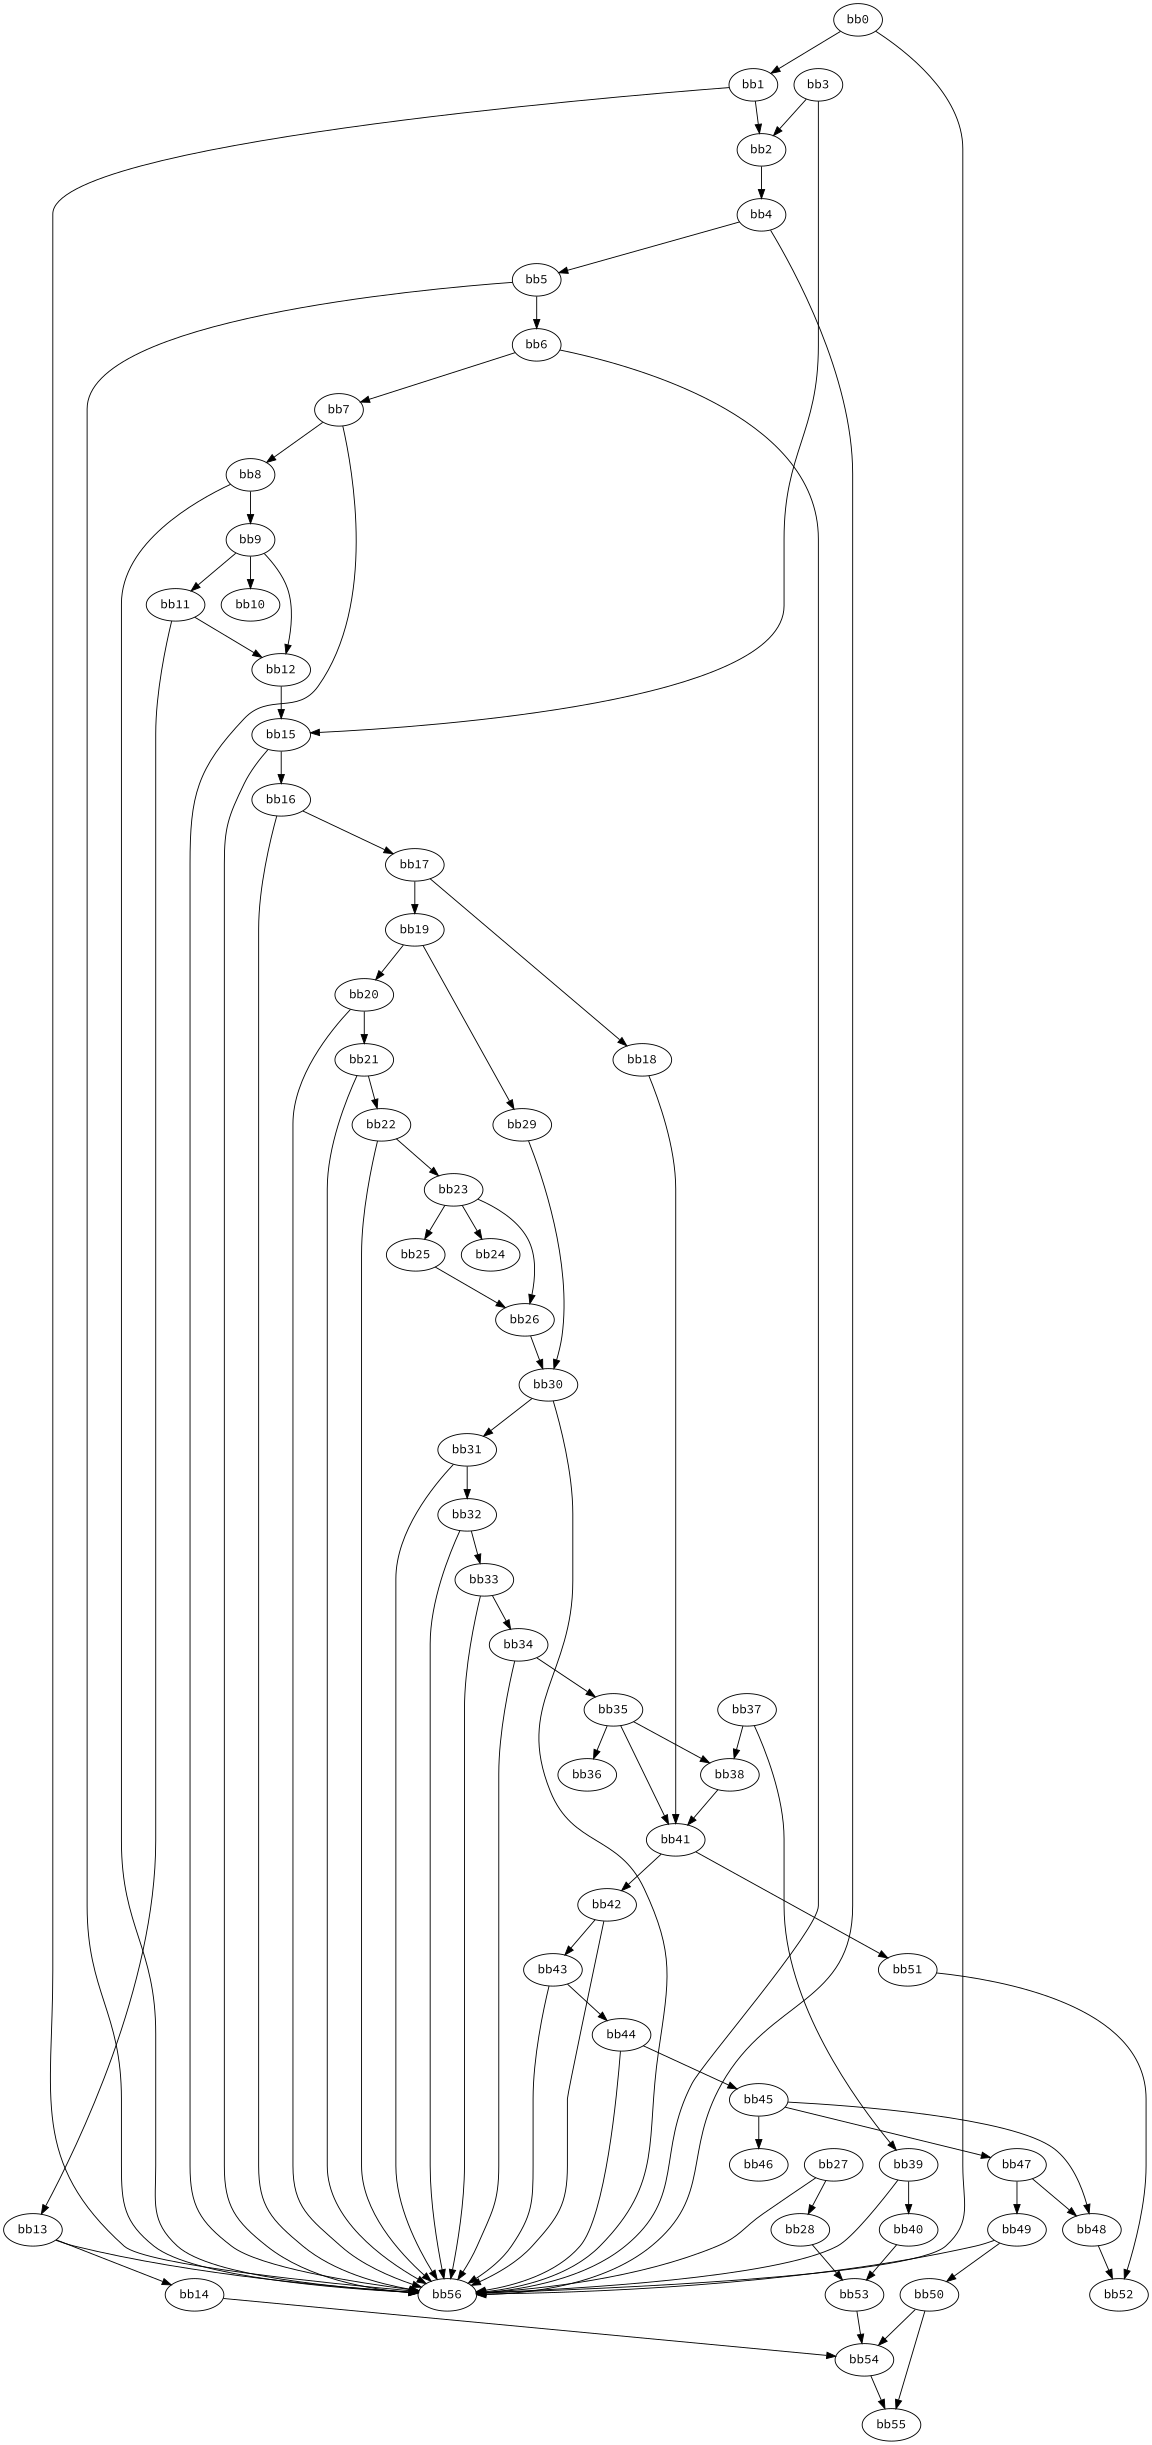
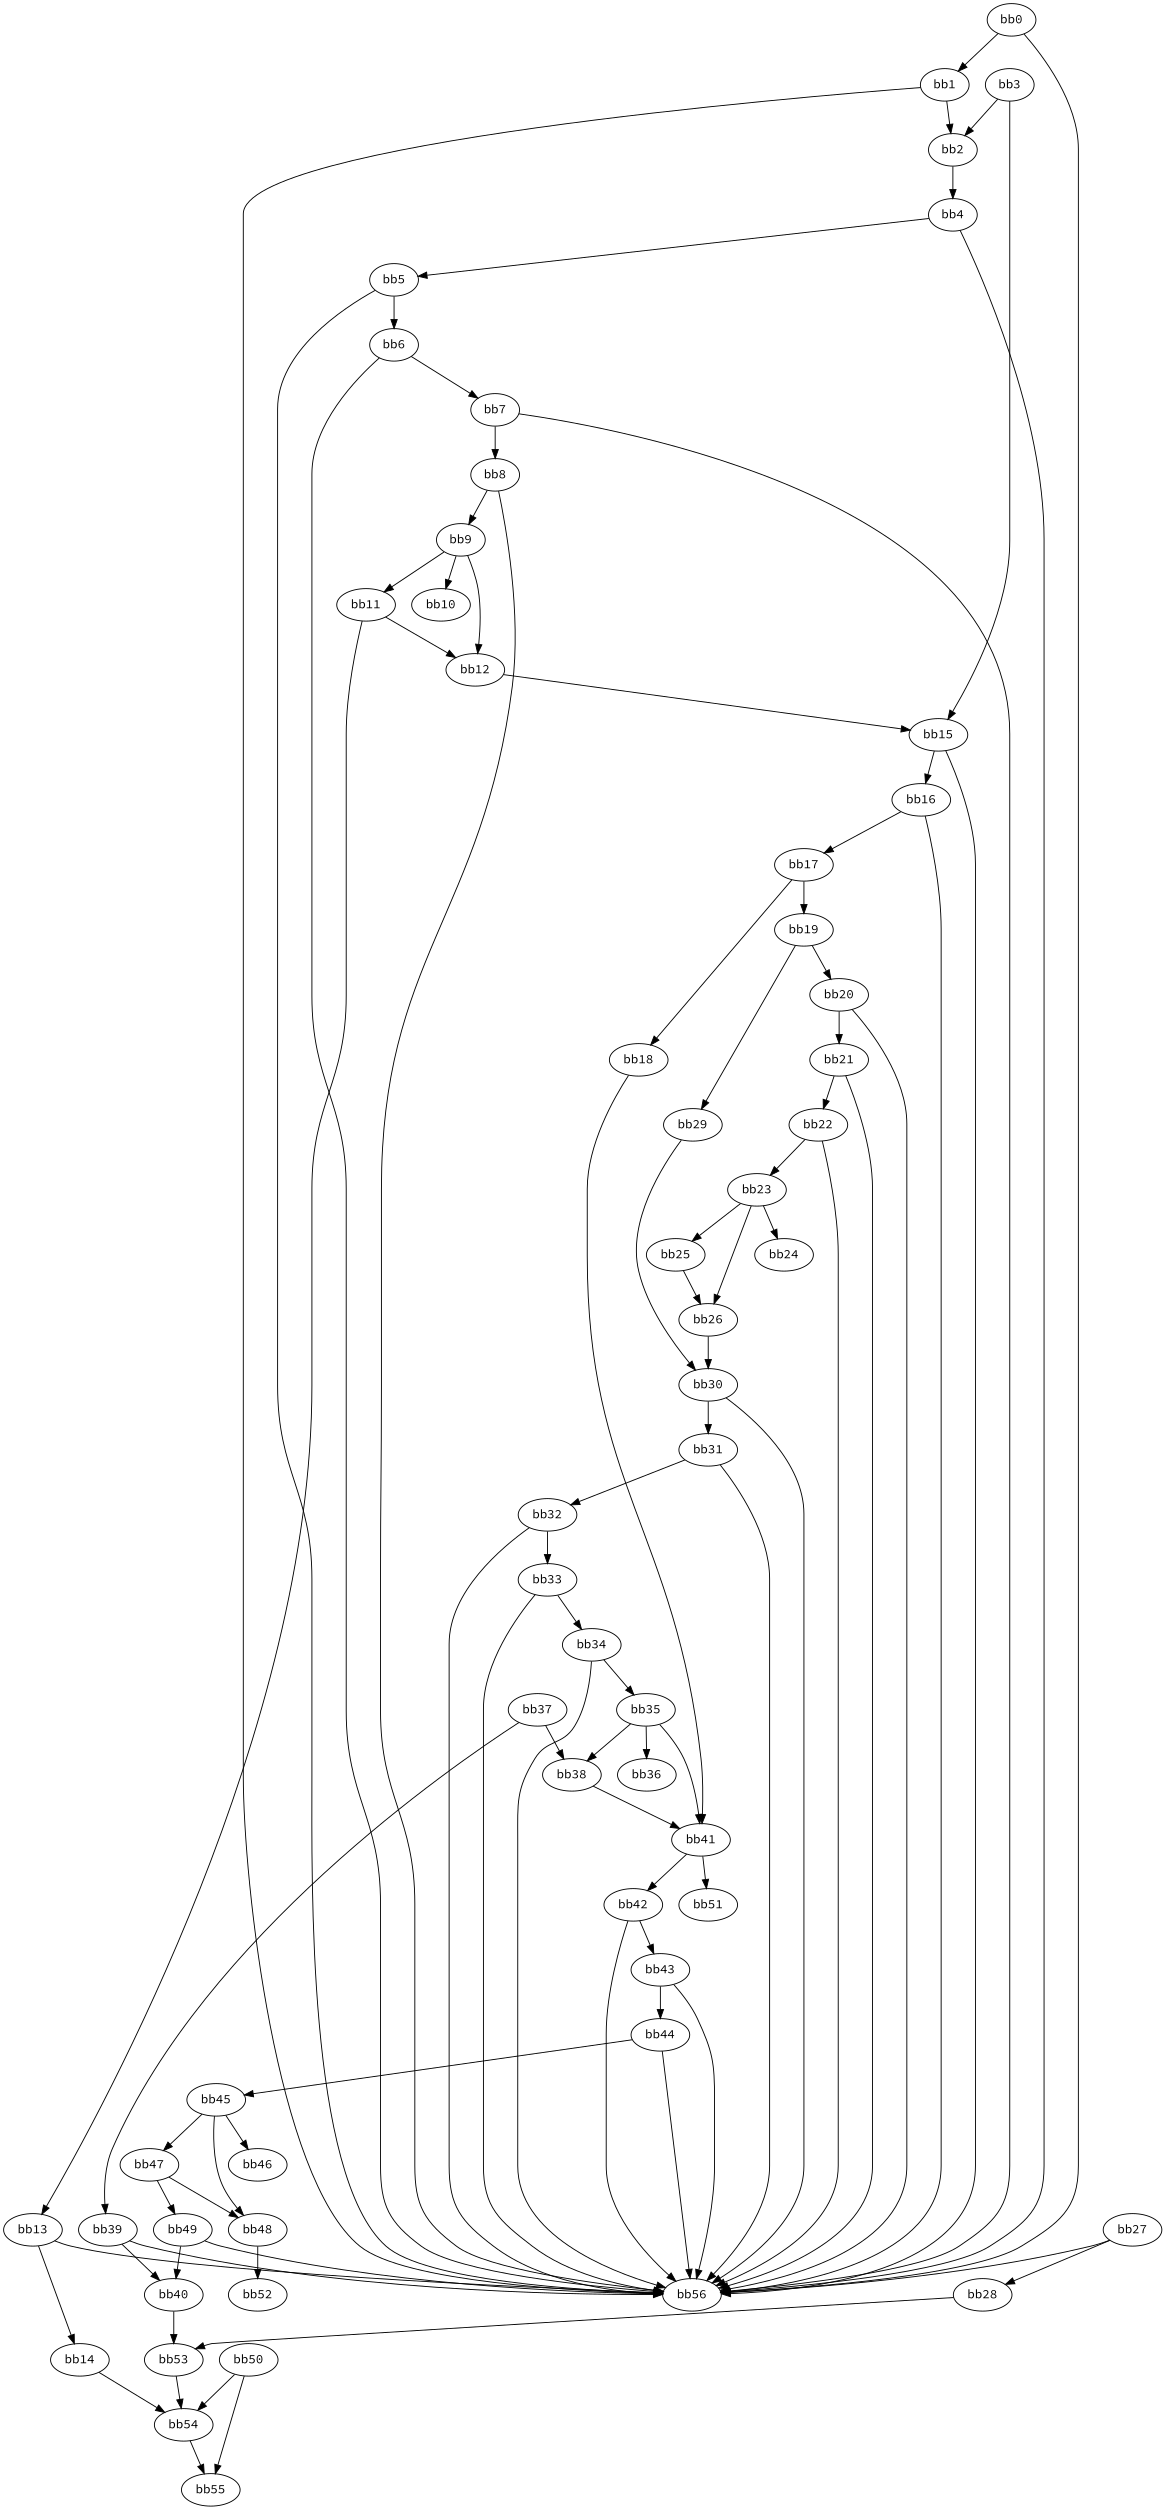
(1132, 2056) -> none
(977, 2260) -> (179, 2258)
